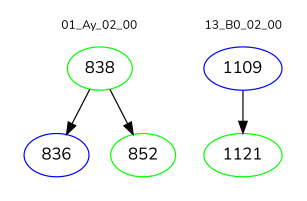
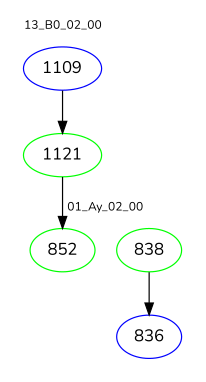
(119, 106) -> (63, 203)
